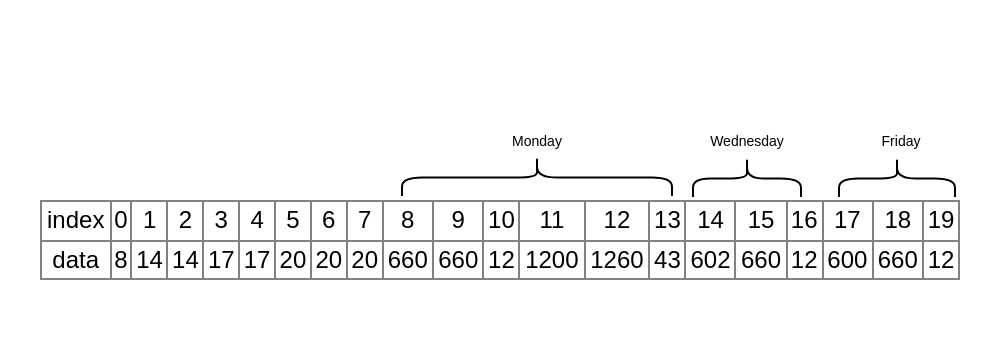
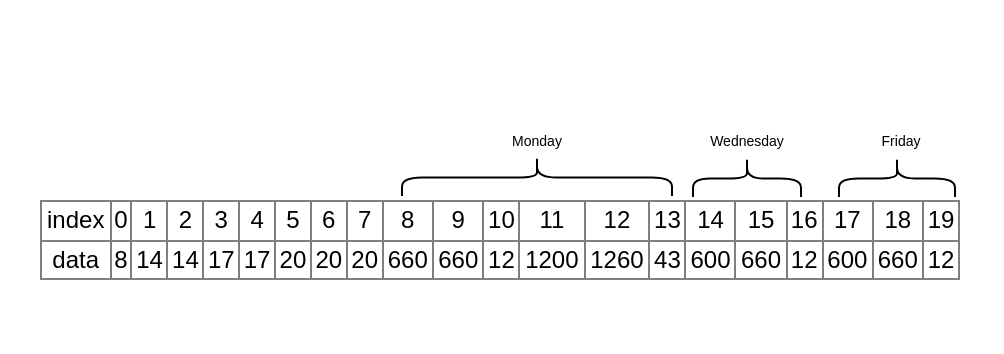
(501, 230) -> (501, 230)
